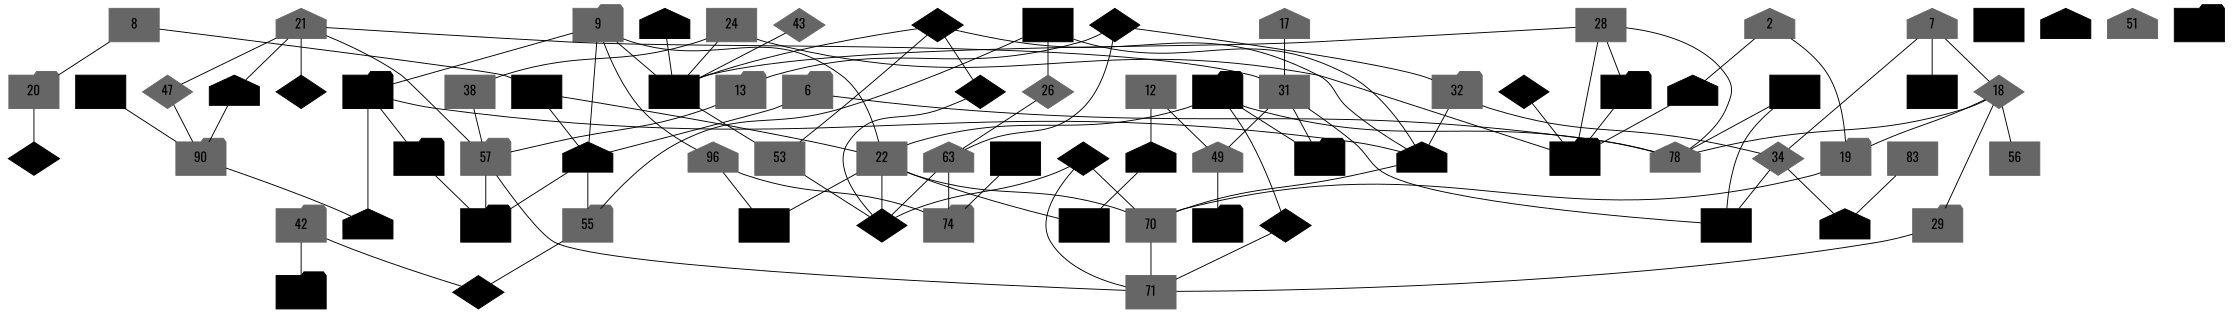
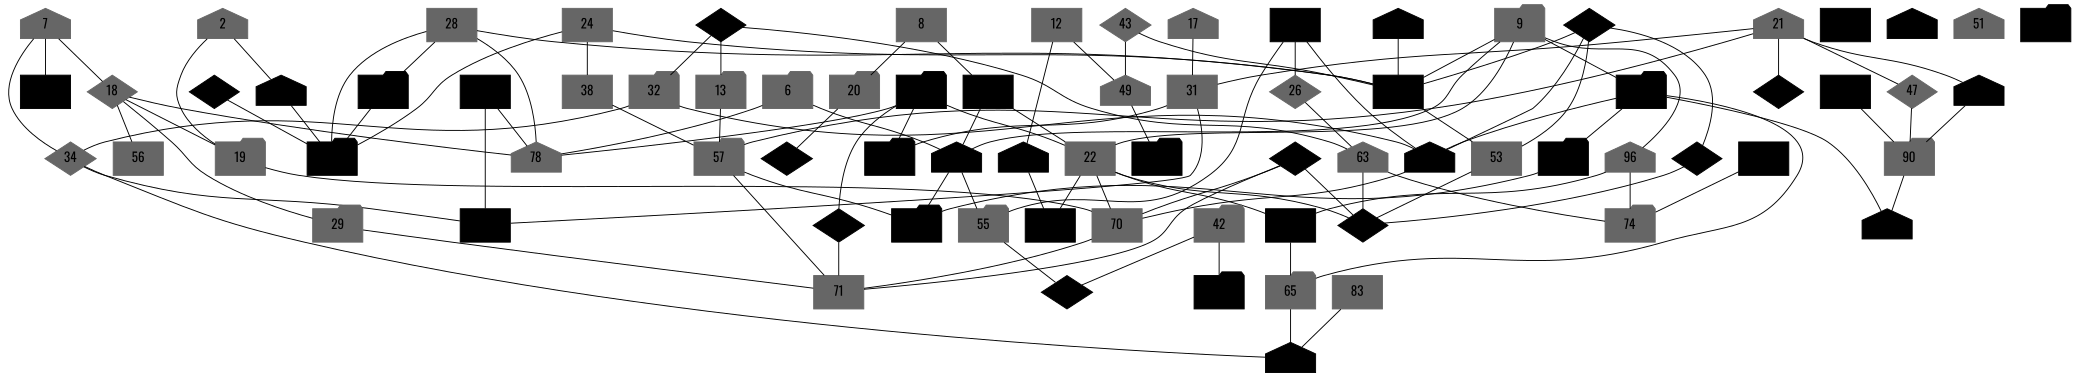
(1251, 125) -> (1125, 63)
none -> (1291, 292)
